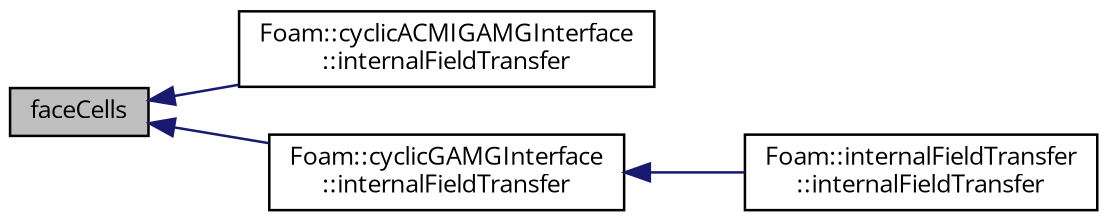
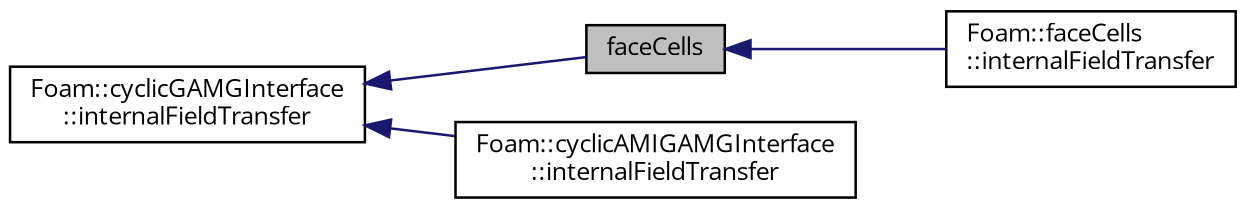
(447, 49) -> (1091, 49)
(221, 135) -> (488, 69)
(921, 172) -> (656, 160)
